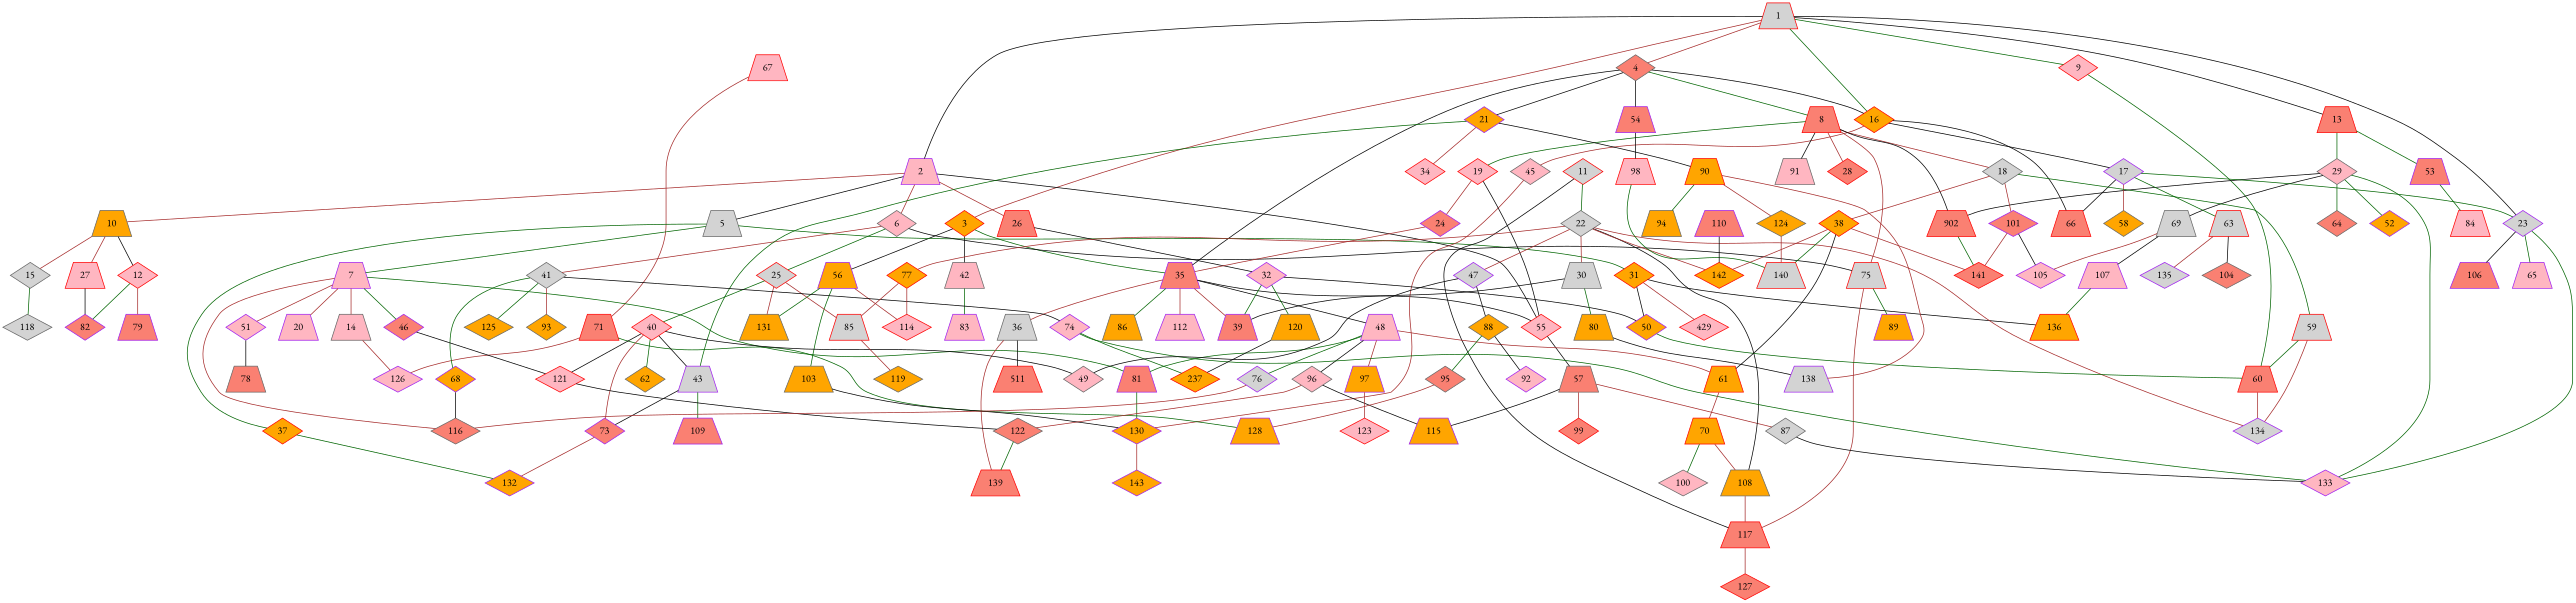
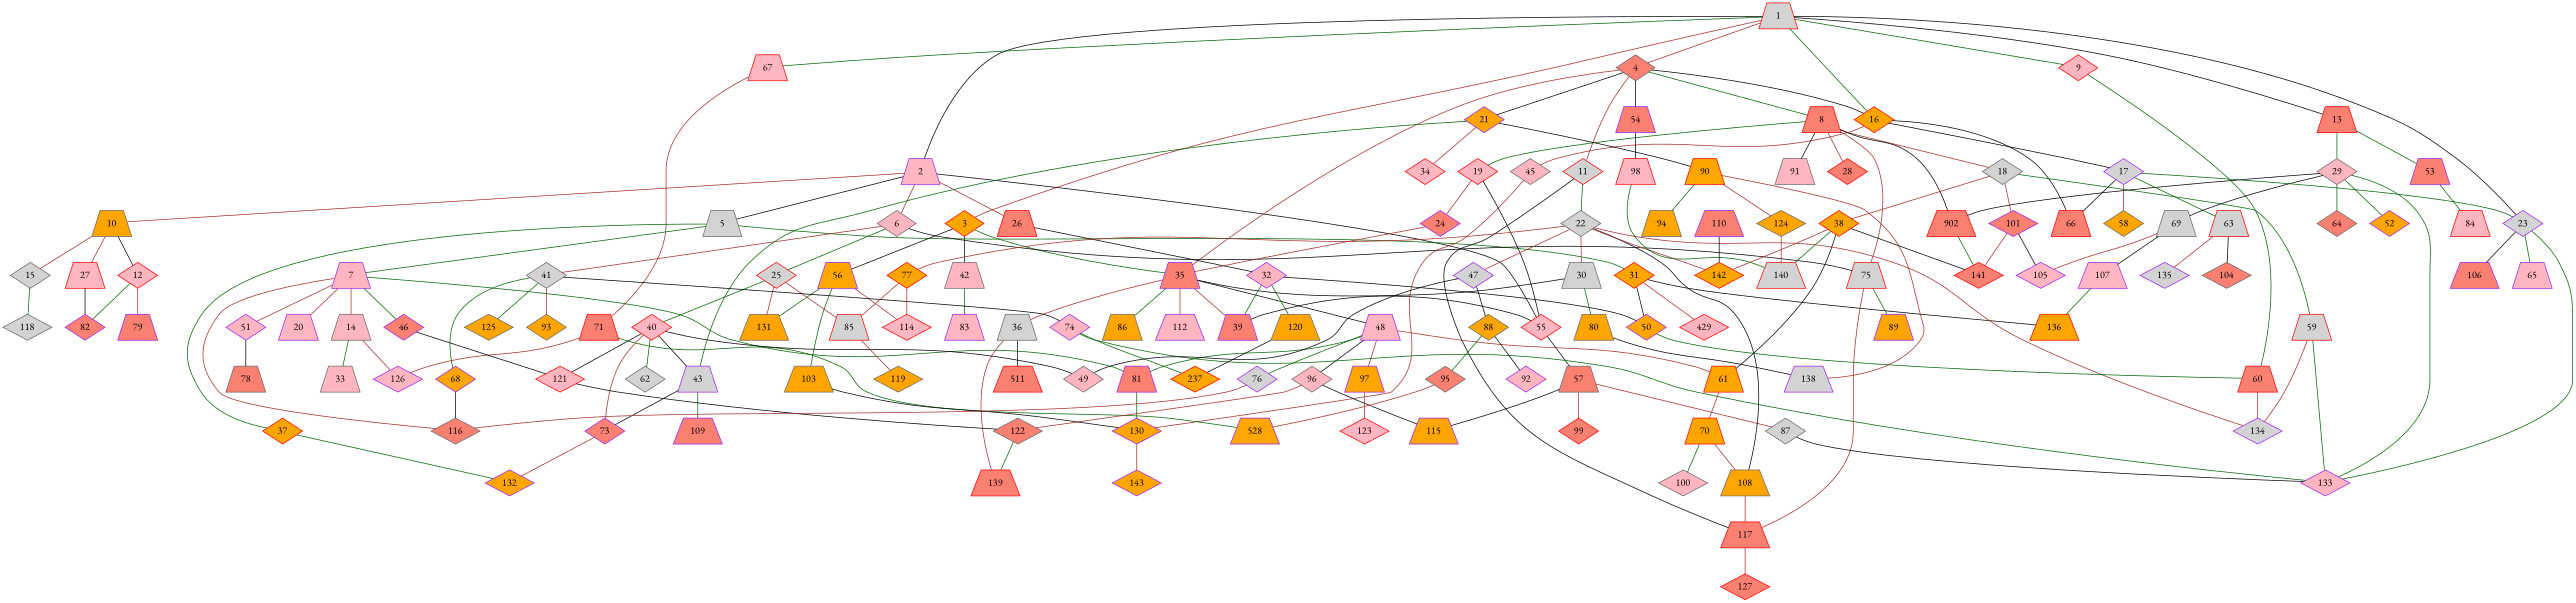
none -> (1272, 38)
none -> (1604, 117)
(1393, 137) -> (1393, 137)
(1908, 249) -> (1908, 249)
(2284, 354) -> (2319, 405)
none -> (340, 379)
(645, 379) -> (645, 379)
(1255, 431) -> (1255, 431)
